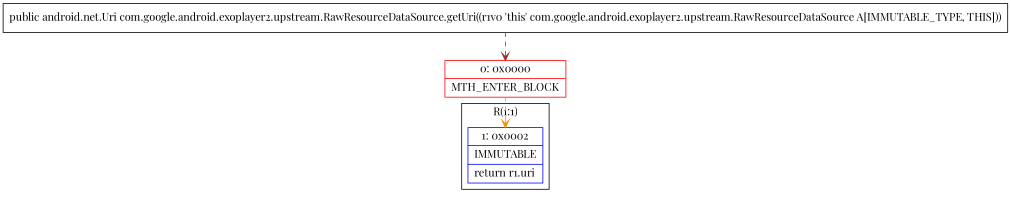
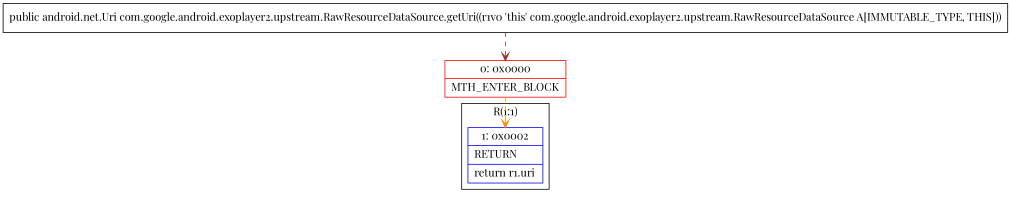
(505, 155) -> (496, 155)
